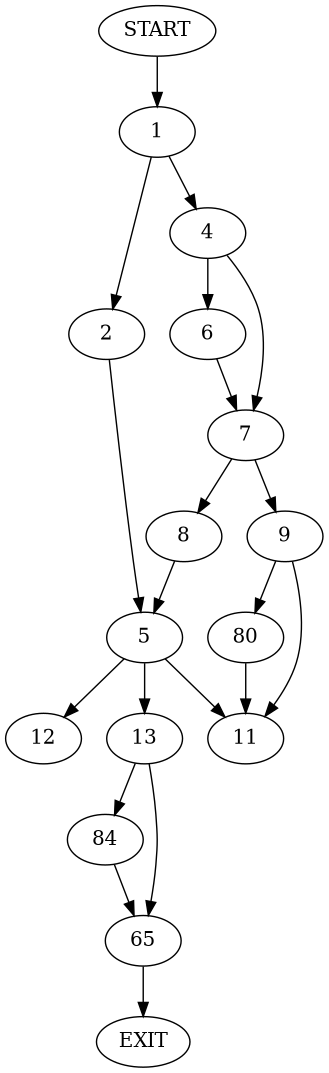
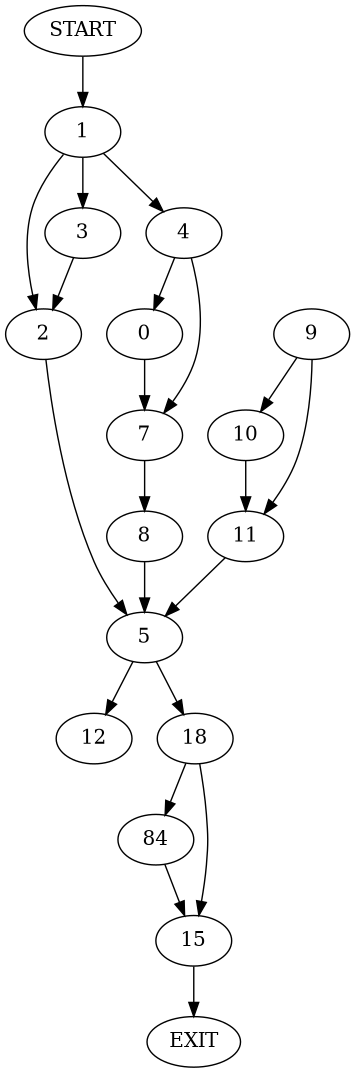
none -> (83, 233)
(208, 334) -> (145, 334)
(263, 479) -> none
(246, 637) -> (246, 435)
(190, 683) -> (200, 582)
(145, 739) -> (195, 739)
(143, 941) -> (194, 941)
